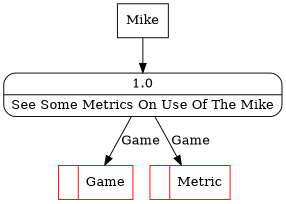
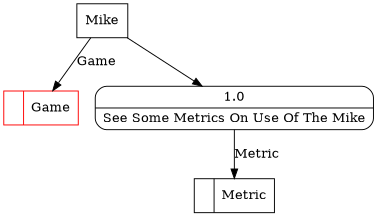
(120, 137) -> (75, 60)
(191, 141) -> (257, 154)
(190, 182) -> (234, 196)
